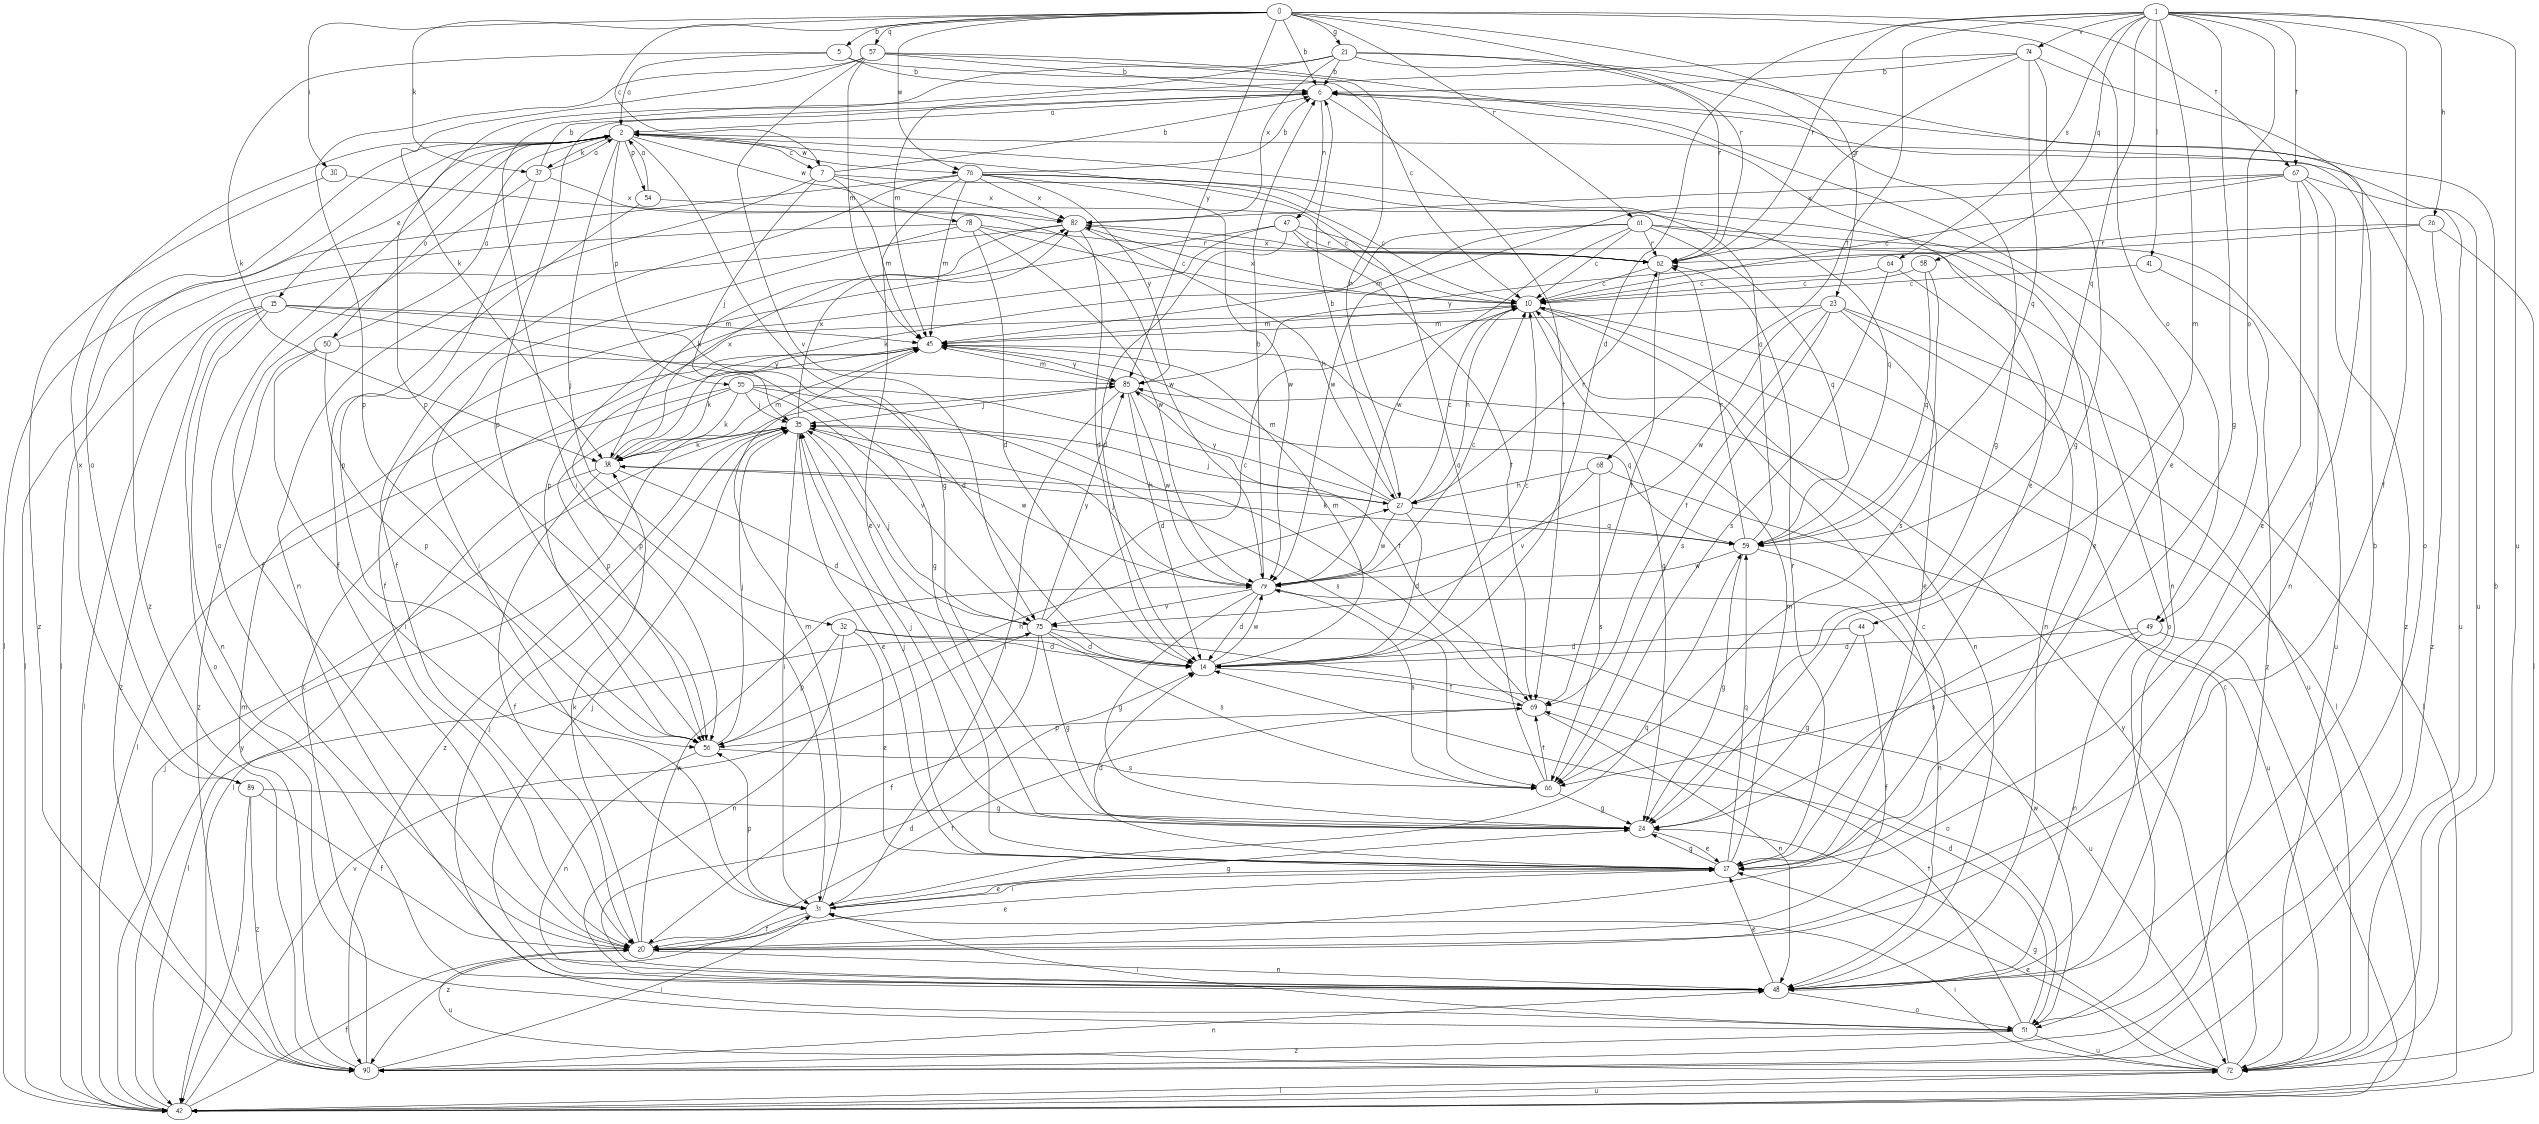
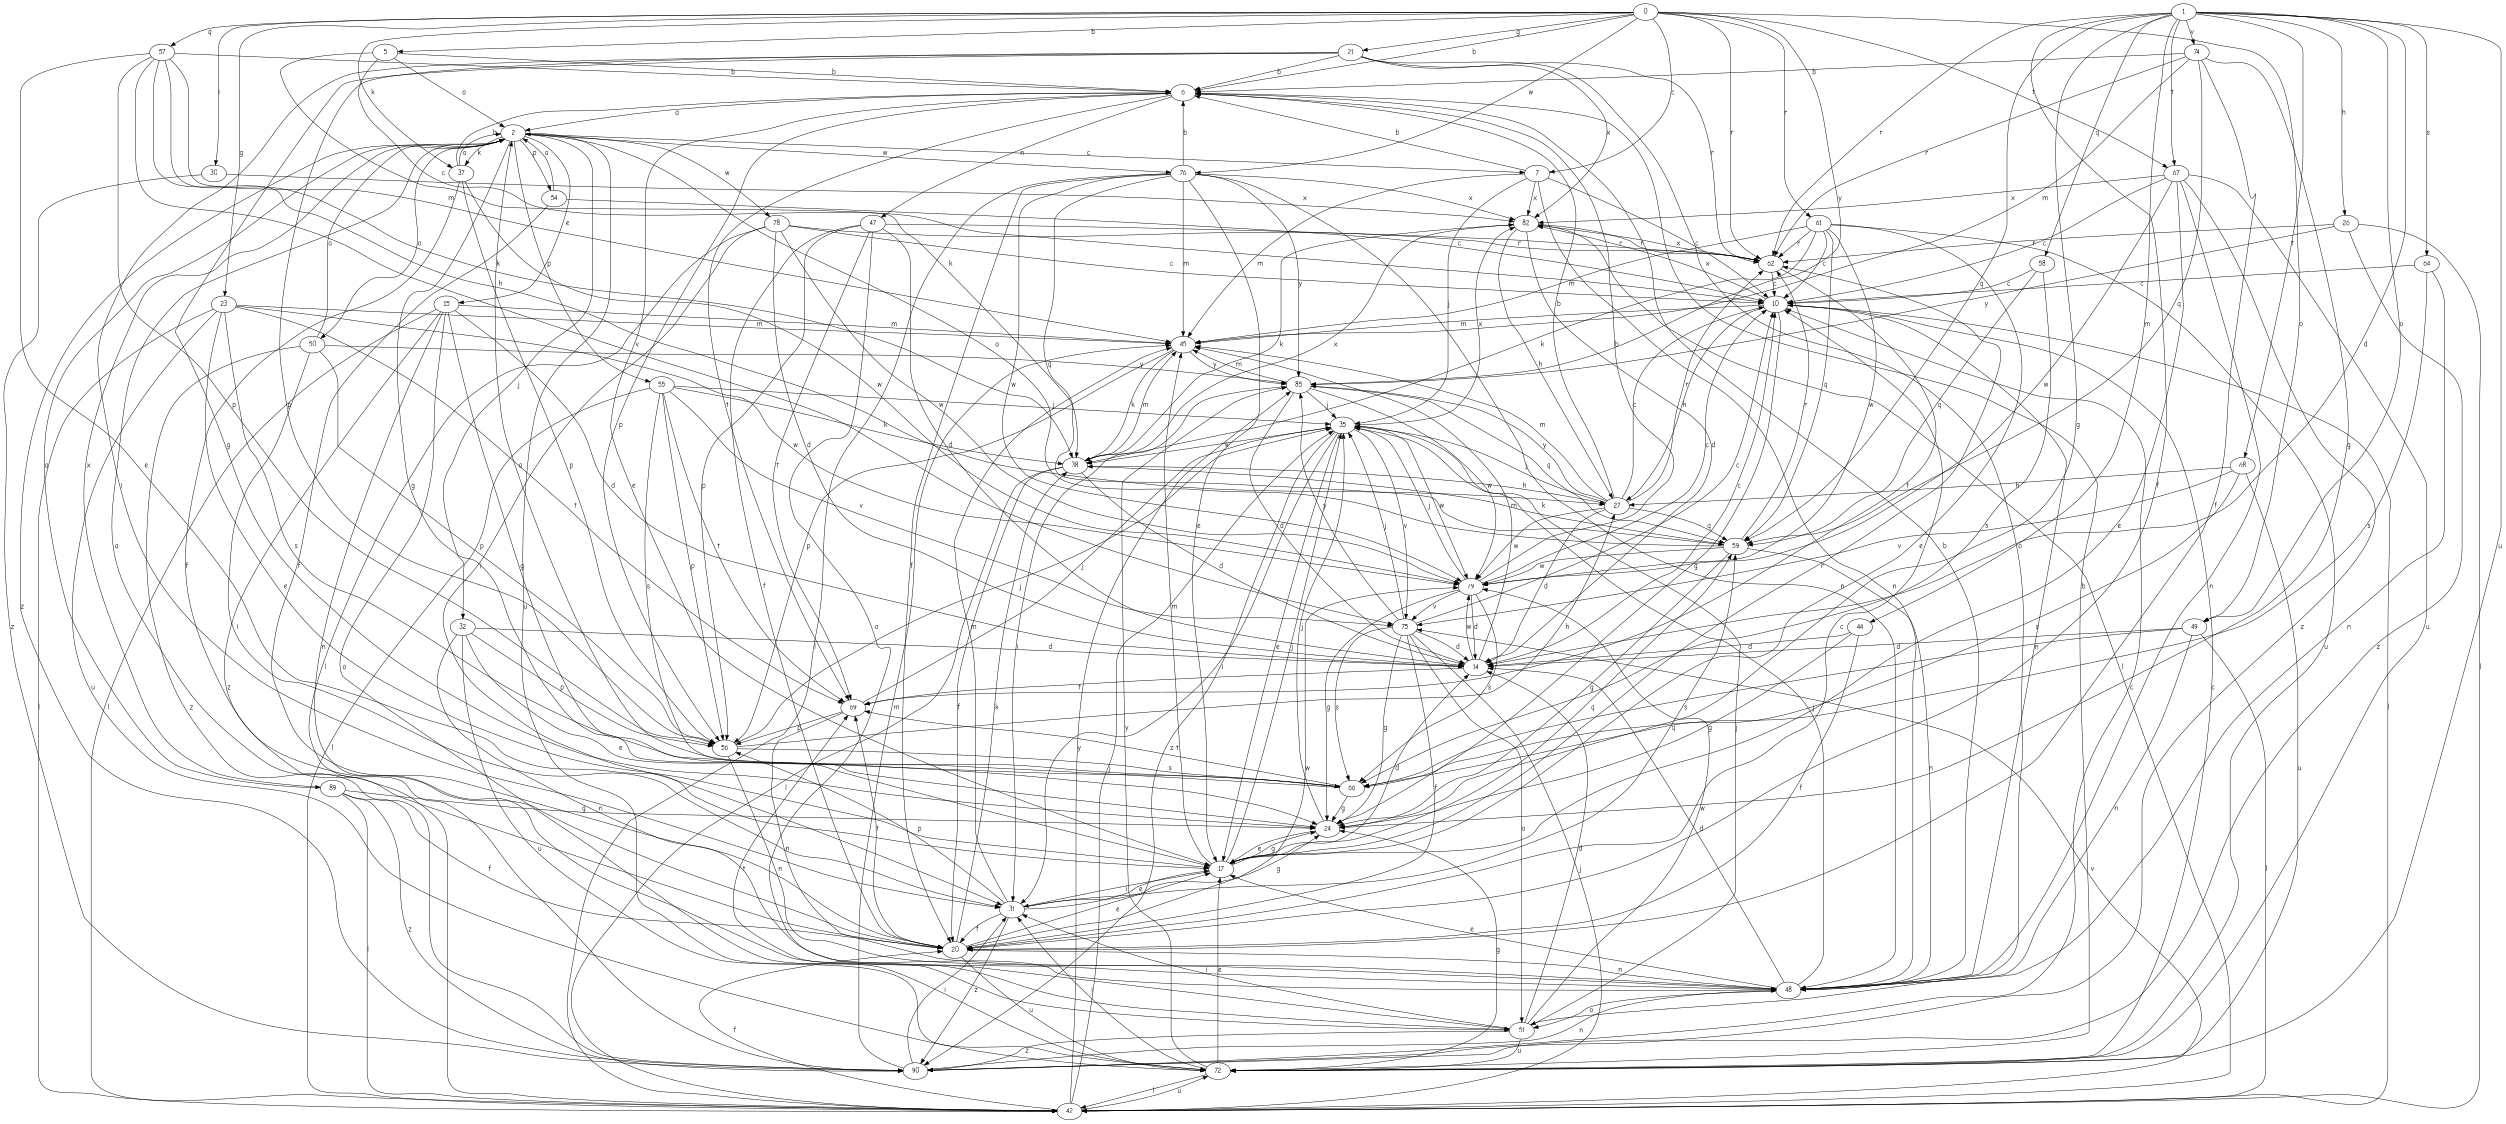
(2149, 264) -> none
(188, 869) -> (1581, 869)
